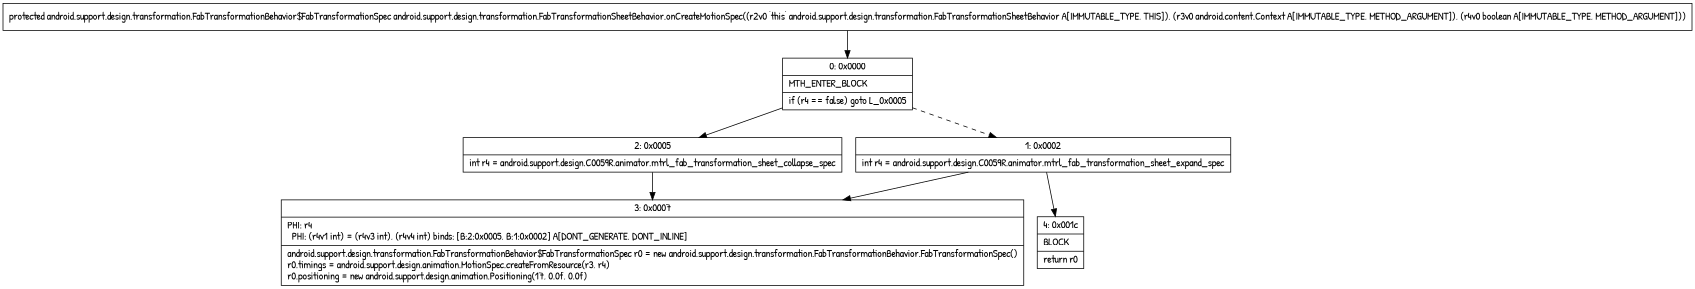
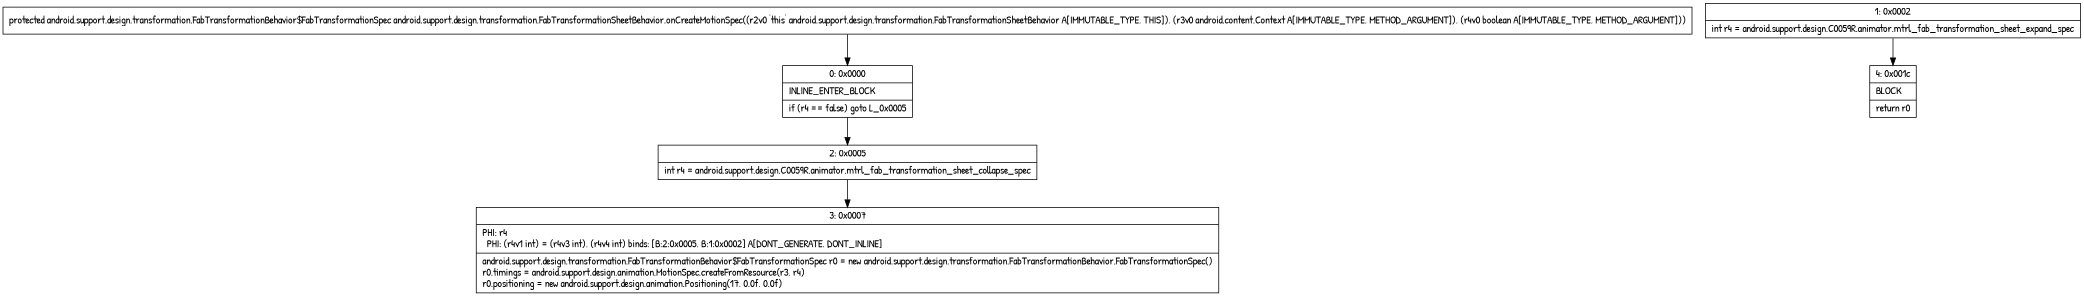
(828, 84) -> (832, 91)
(951, 121) -> none
(909, 185) -> none
